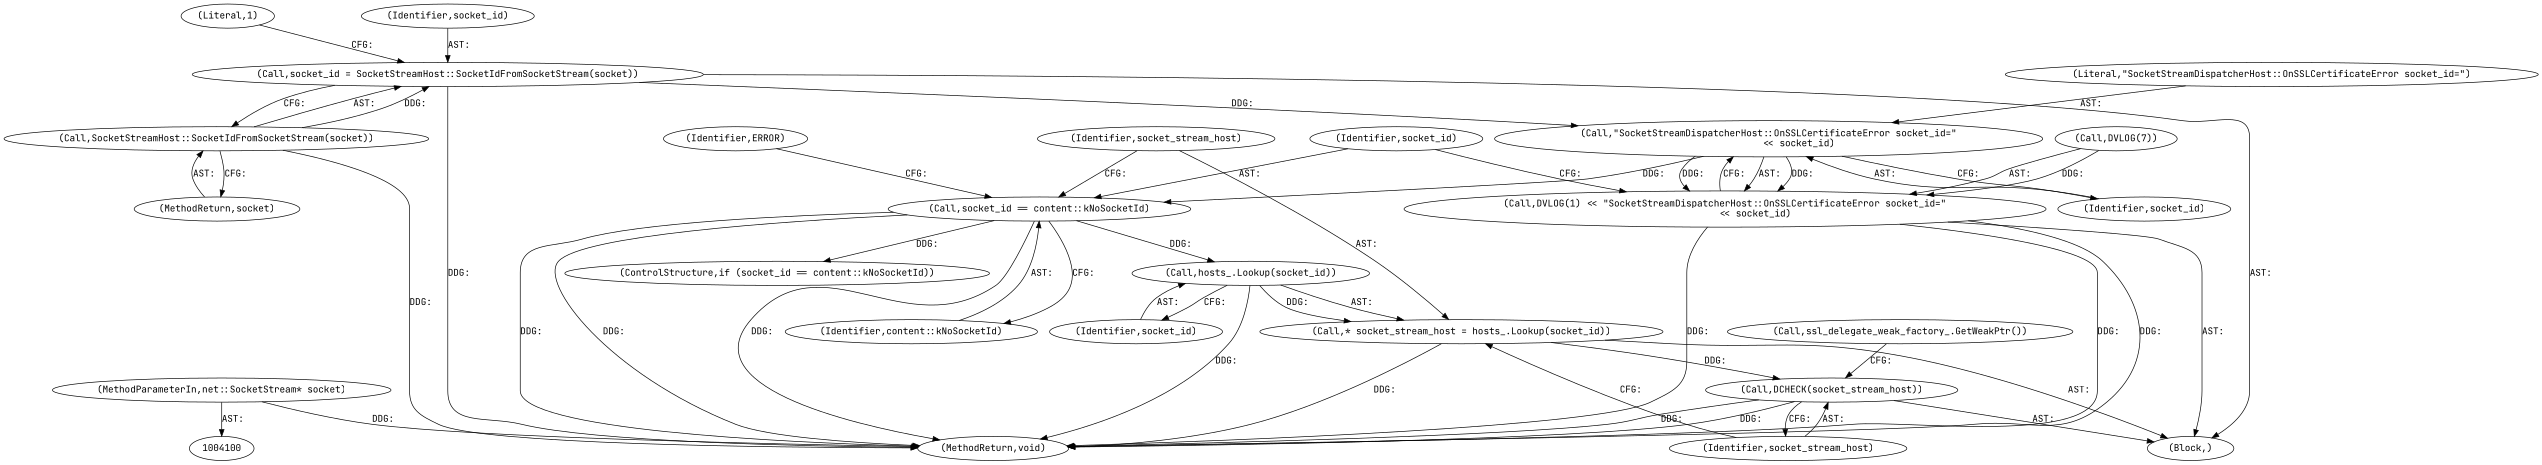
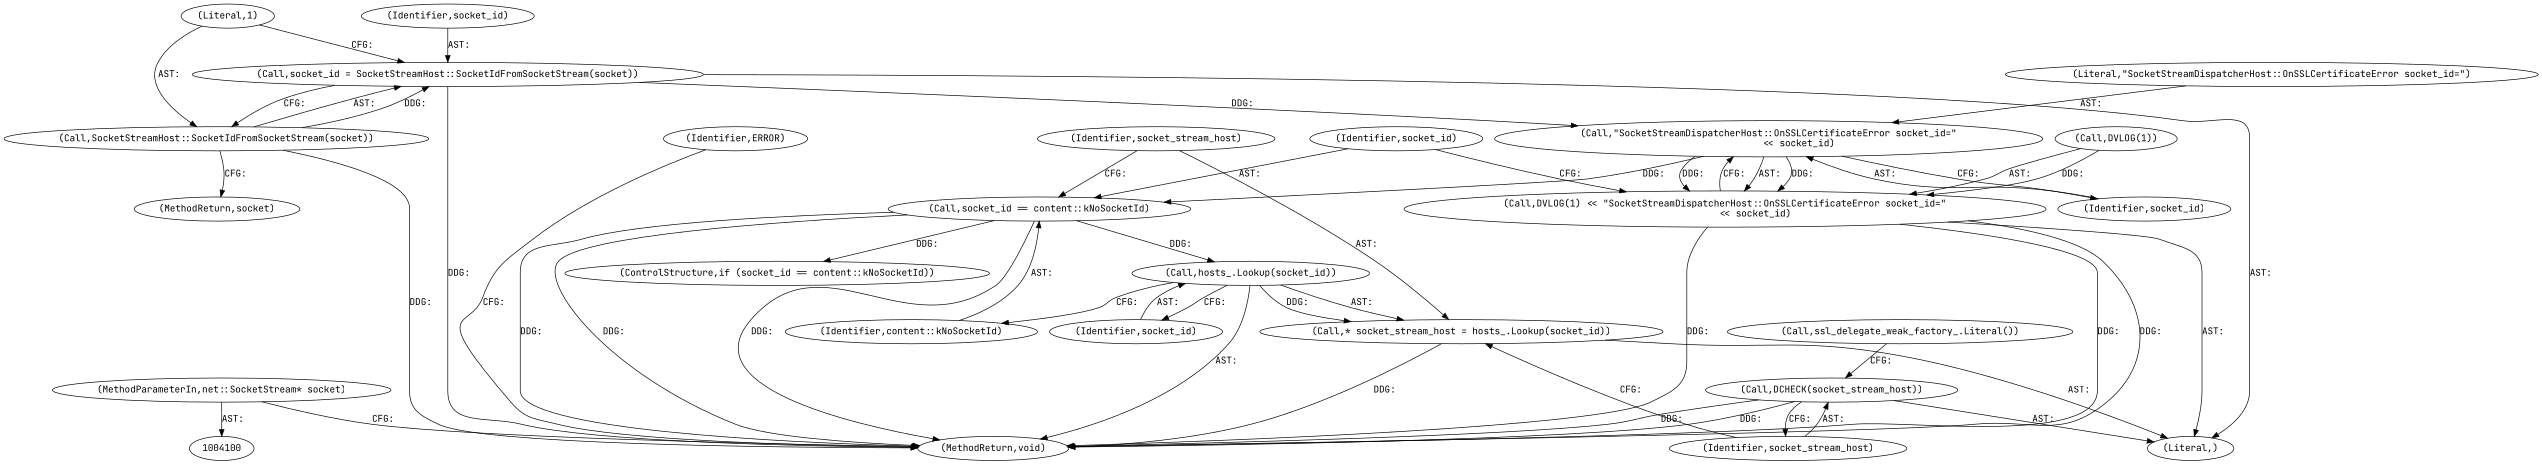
(2116, 139) -> (2116, 139)
(881, 172) -> (512, 404)
(193, 178) -> (155, 71)
(1070, 287) -> (1093, 309)
(1900, 332) -> (1900, 332)
(1662, 358) -> none
(1229, 361) -> (1229, 361)
(386, 419) -> (386, 419)
(2191, 448) -> (2191, 448)
